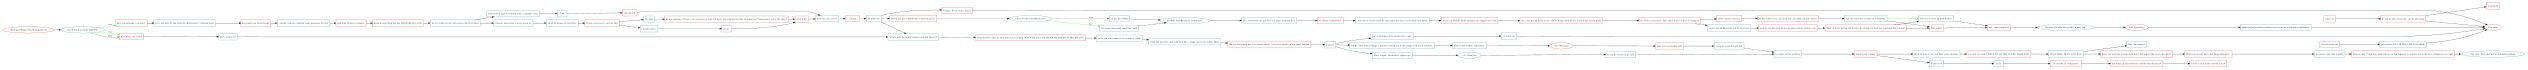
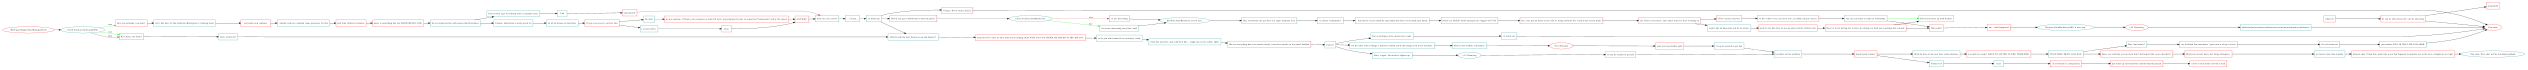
(728, 11) -> (728, 11)
(256, 23) -> (256, 23)
(1970, 23) -> none
(913, 37) -> (913, 37)
none -> (2208, 44)
(2066, 64) -> (2066, 64)
